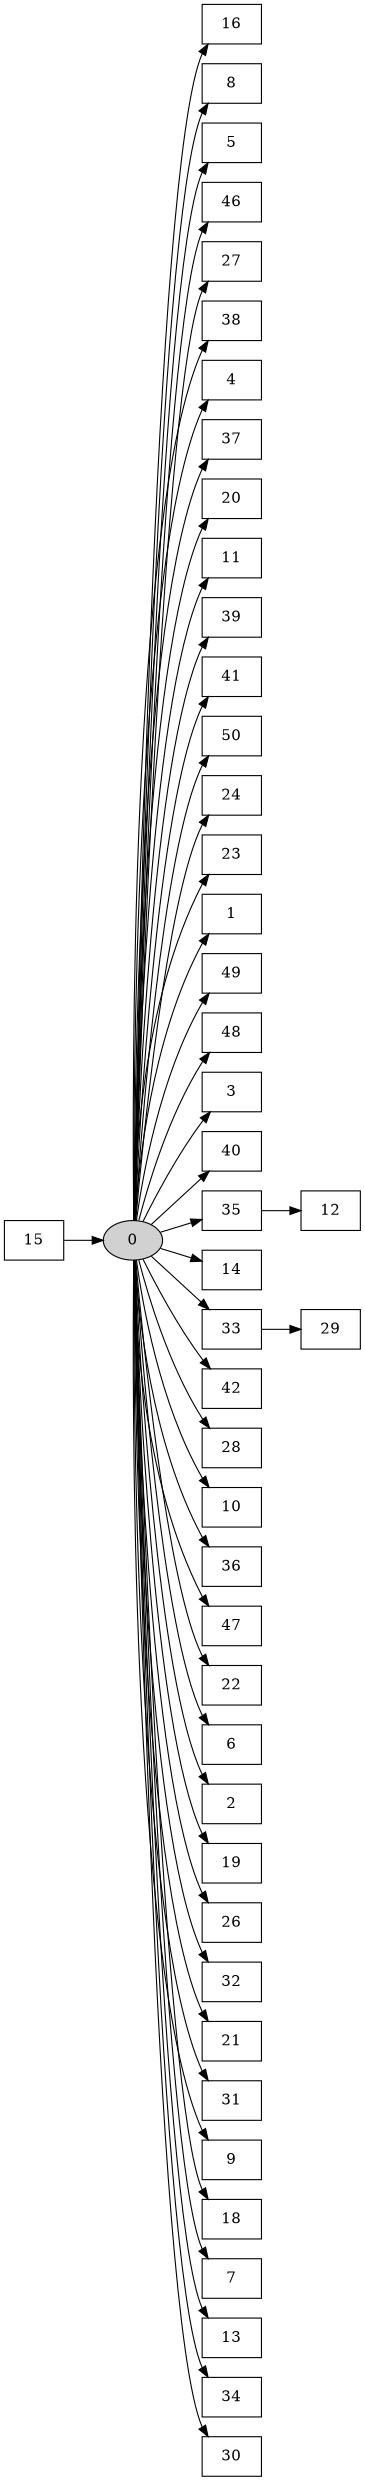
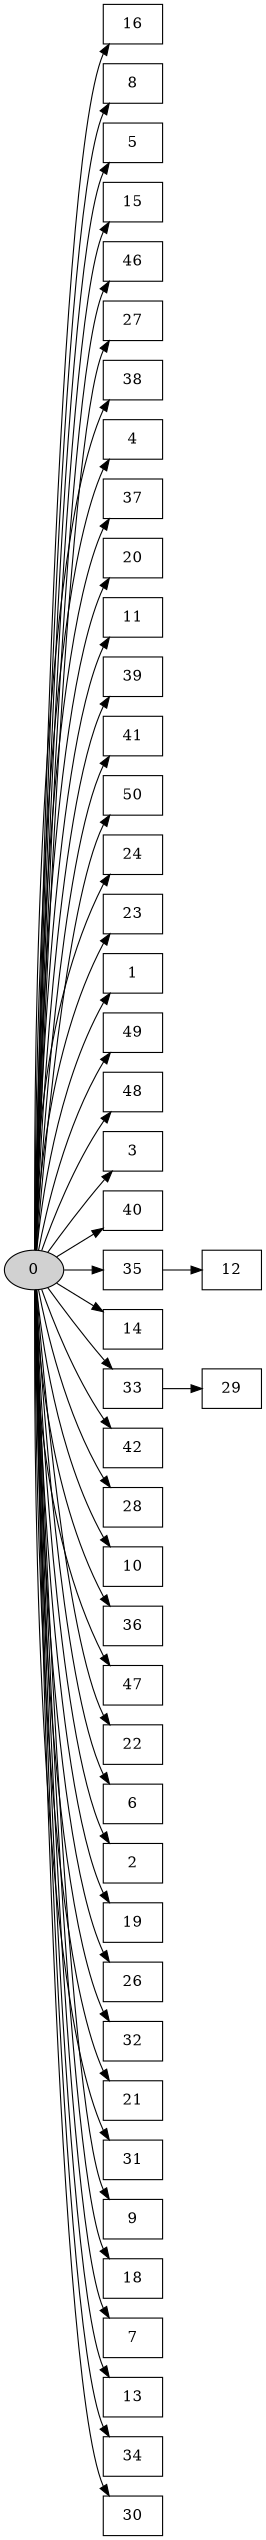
(78, 1240) -> (54, 739)
